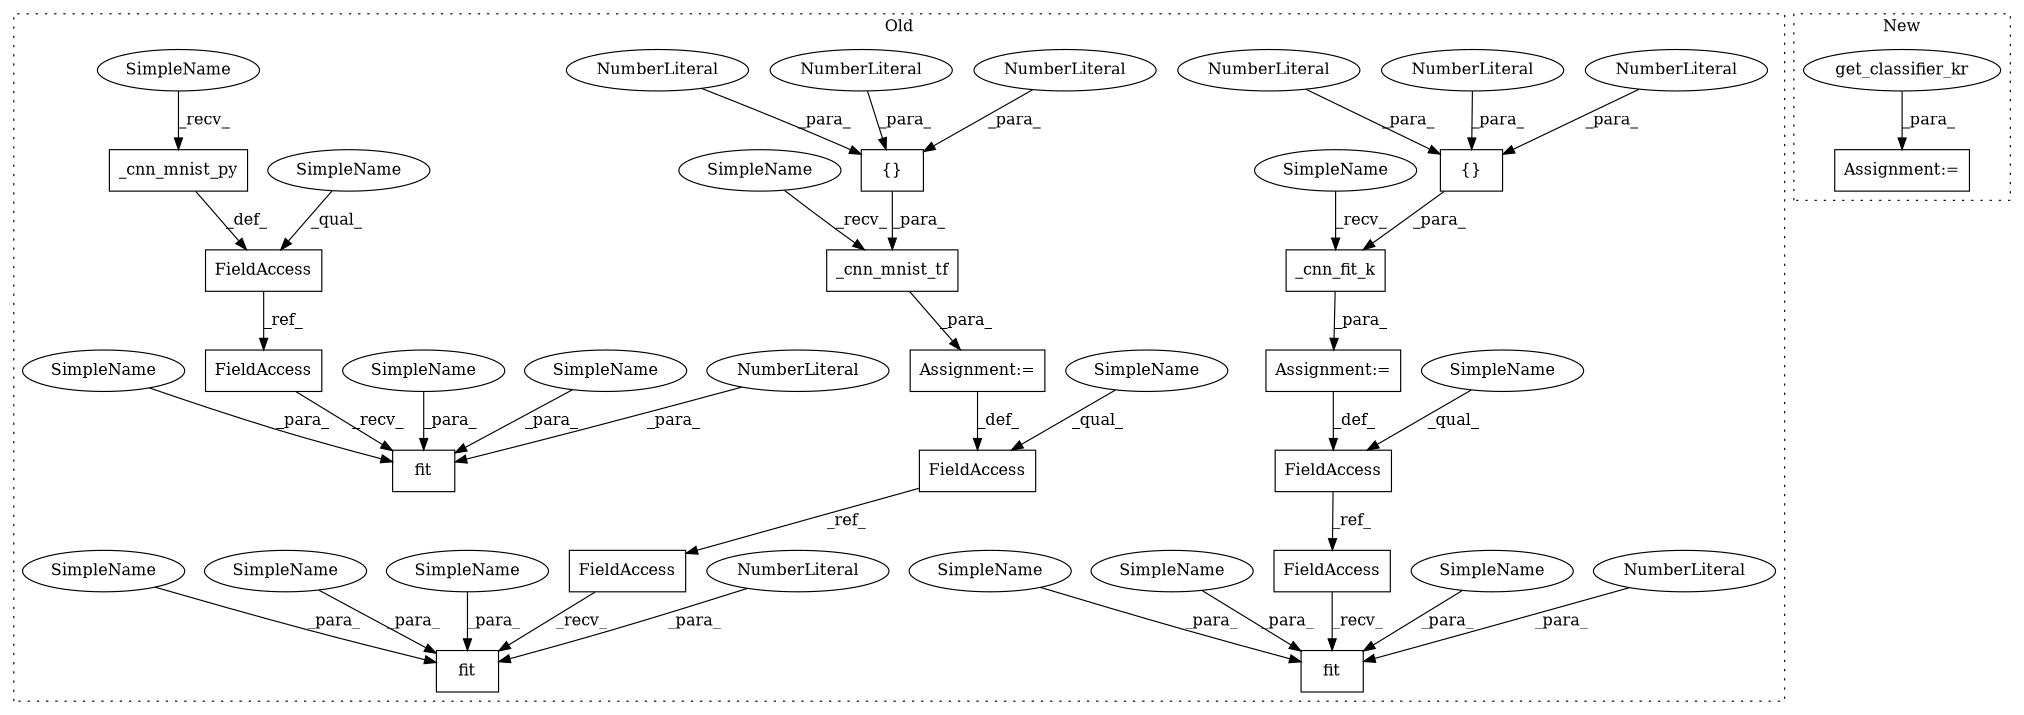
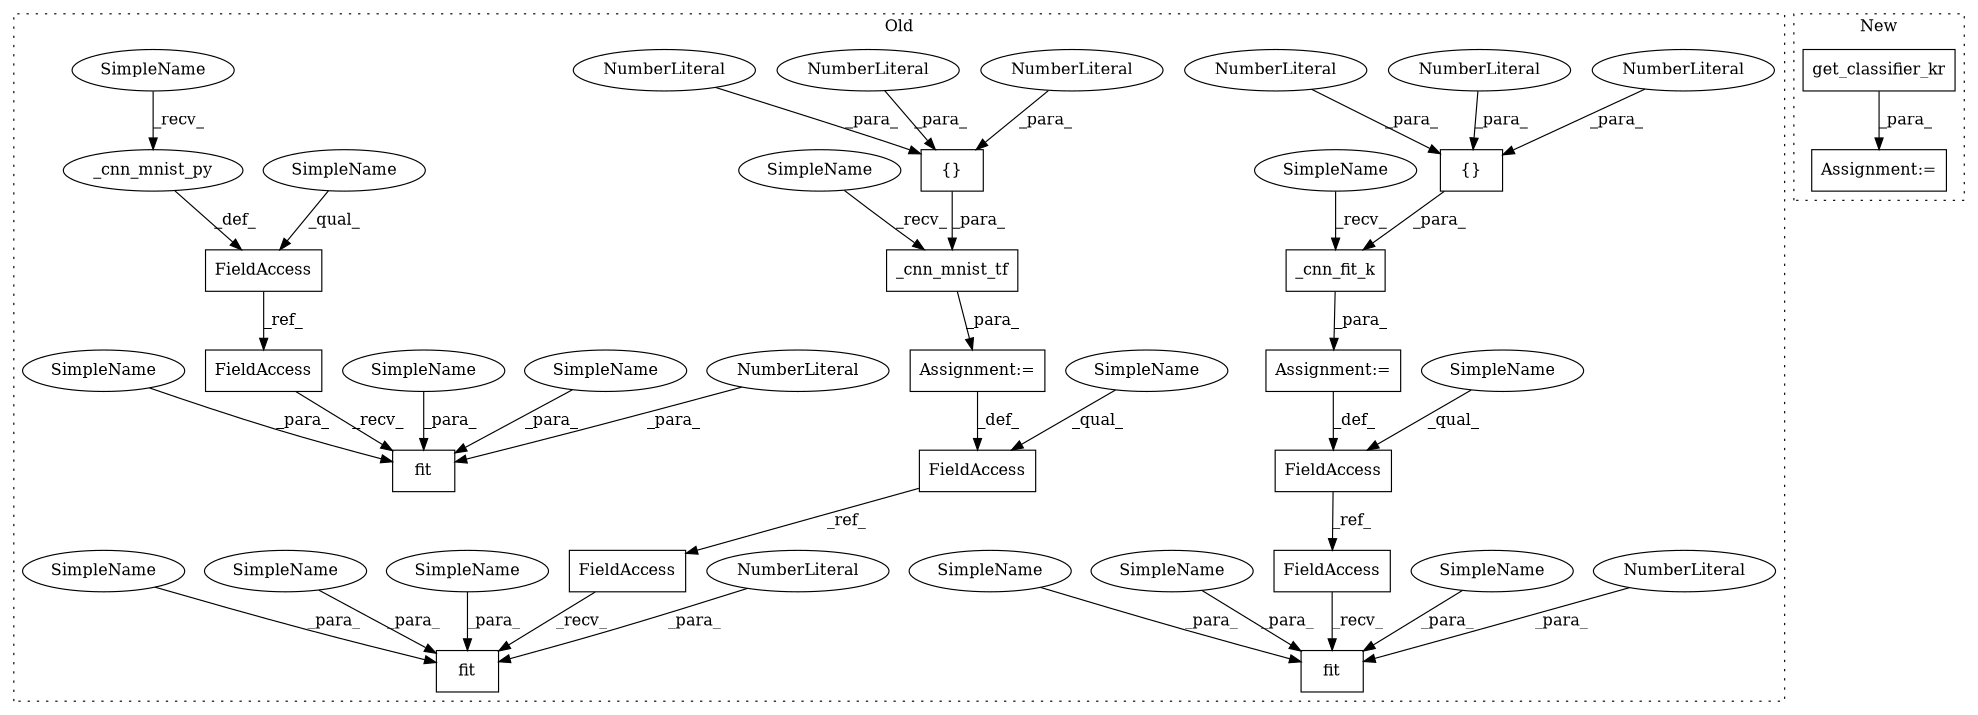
(1902, 70) -> (1879, 70)
(178, 170) -> (153, 170)
